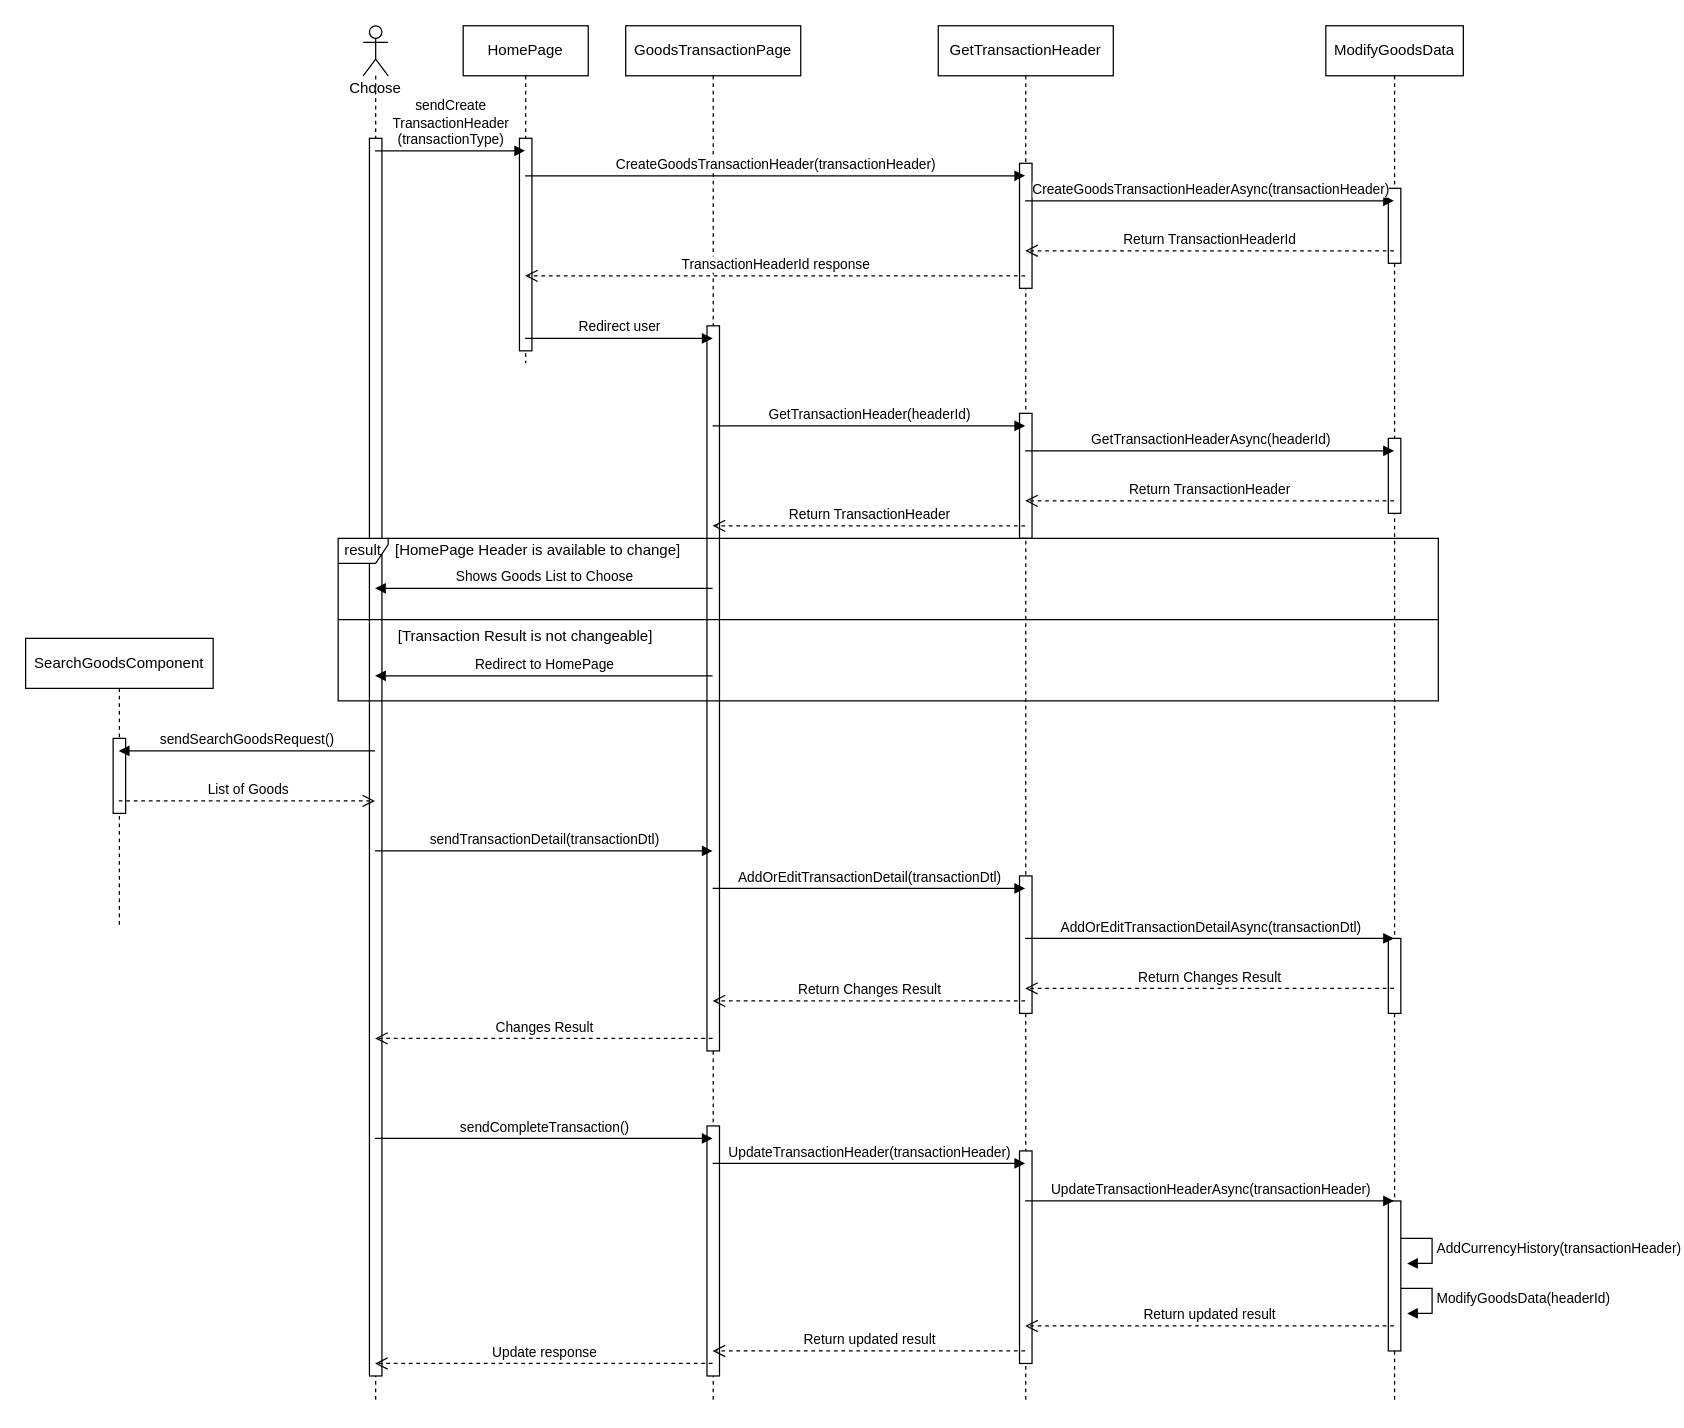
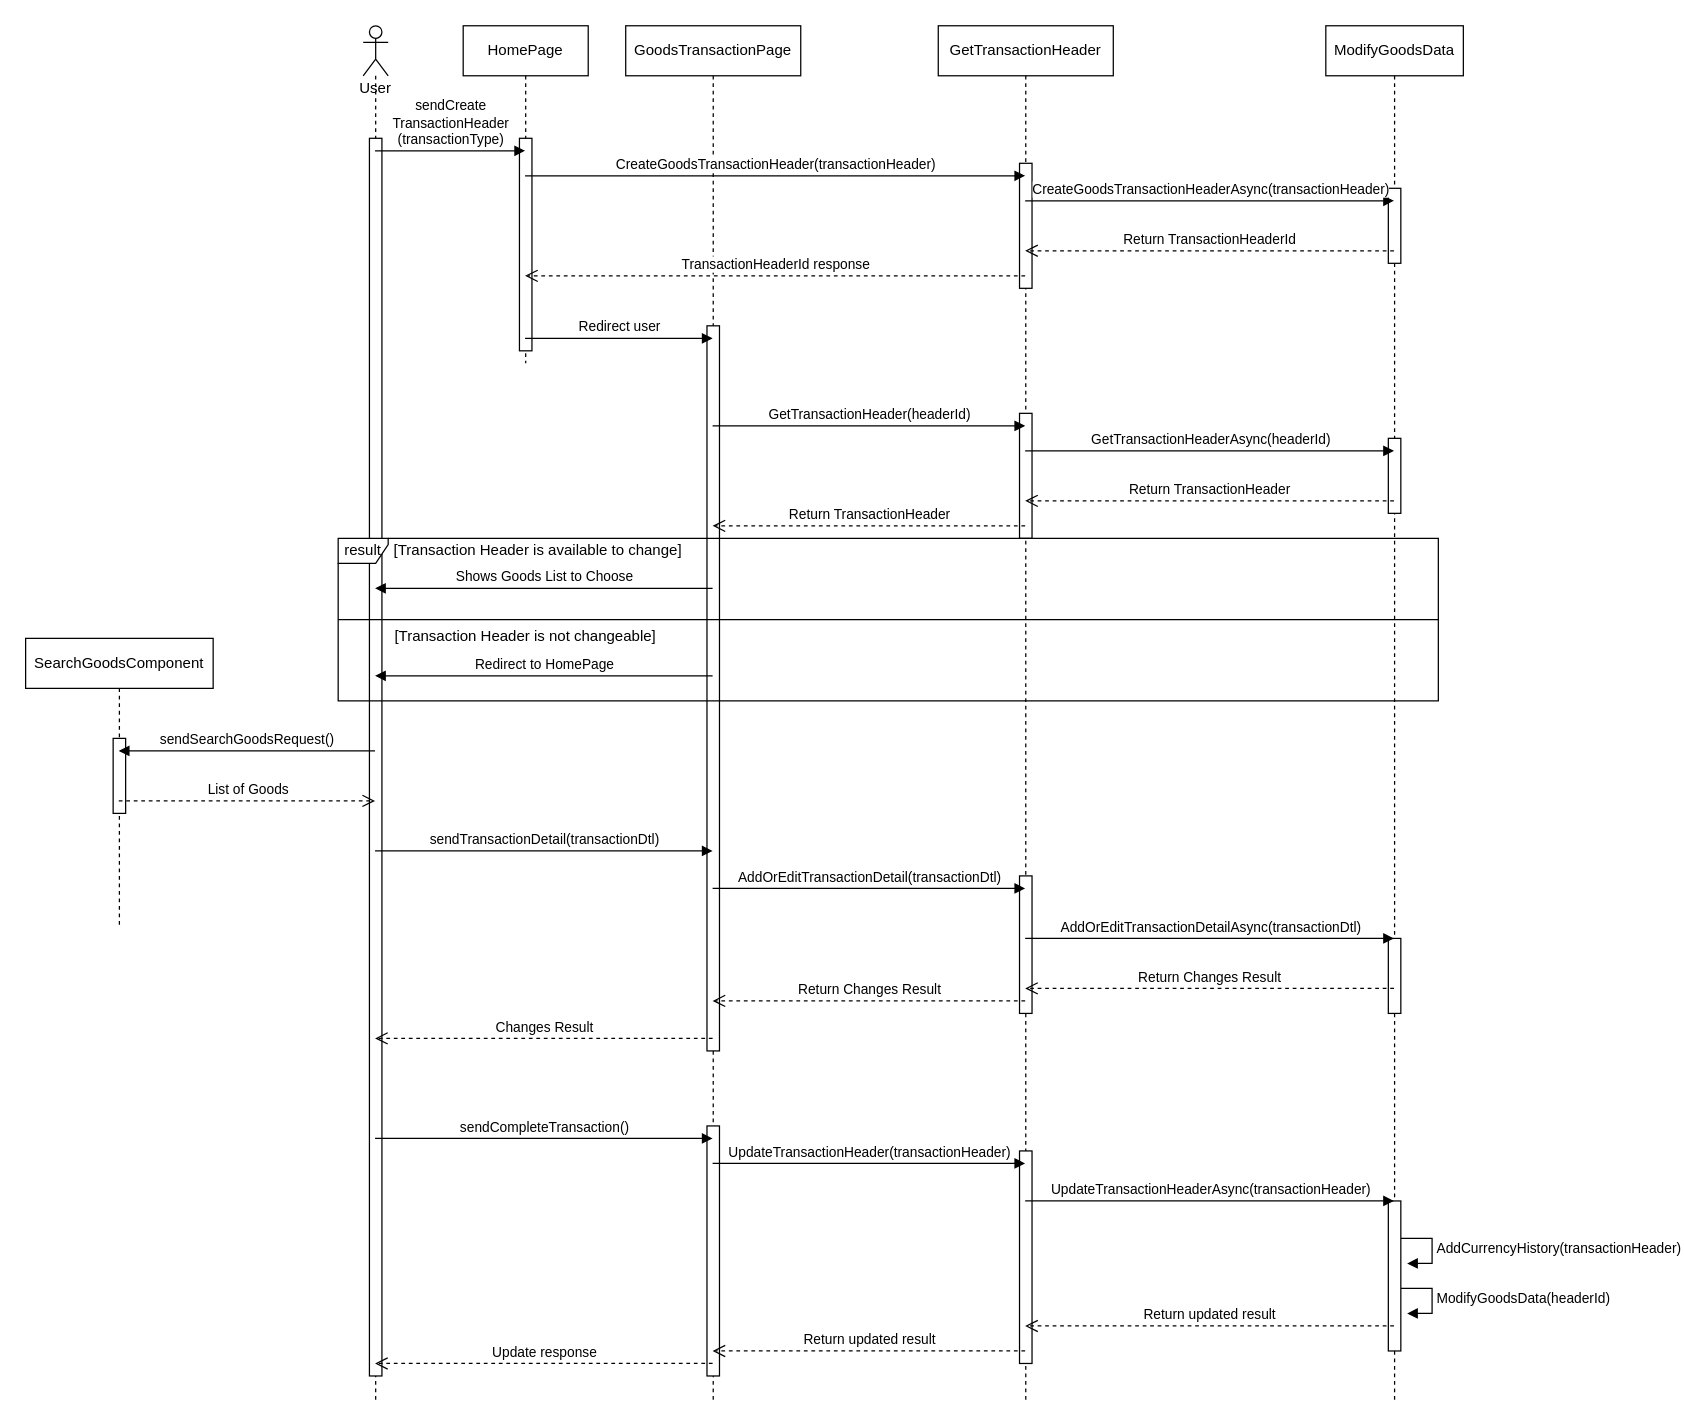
(376, 106) -> (376, 97)
(538, 551) -> (538, 551)
(526, 637) -> (526, 637)
